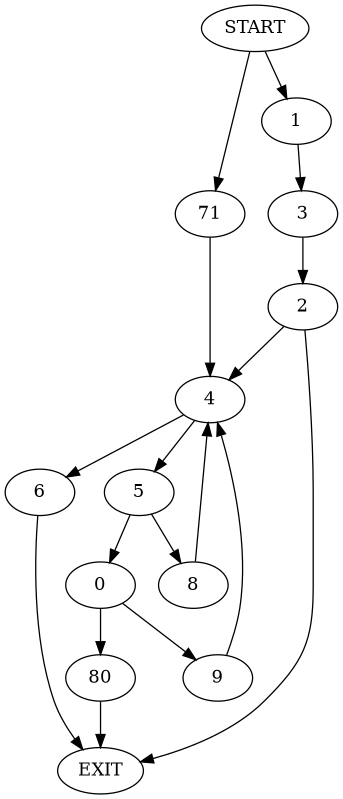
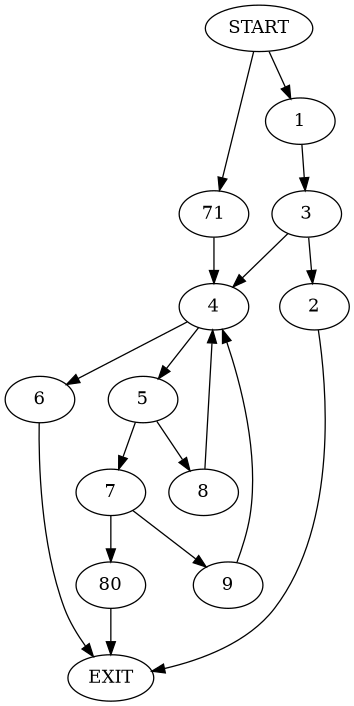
(261, 349) -> (265, 256)
(101, 585) -> (111, 492)
